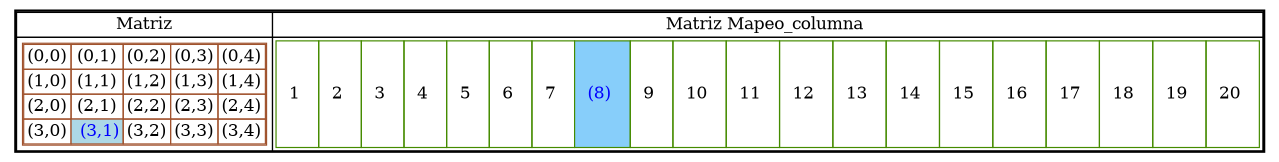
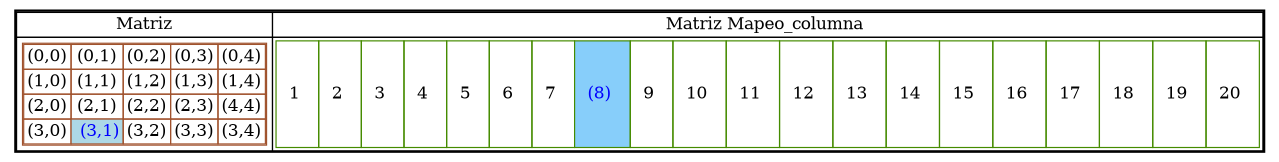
(242, 106) -> (242, 106)
